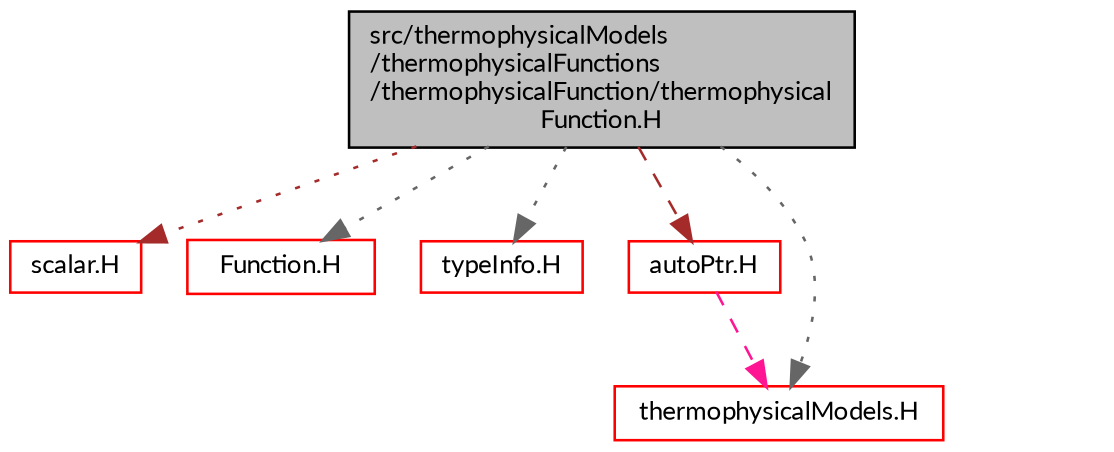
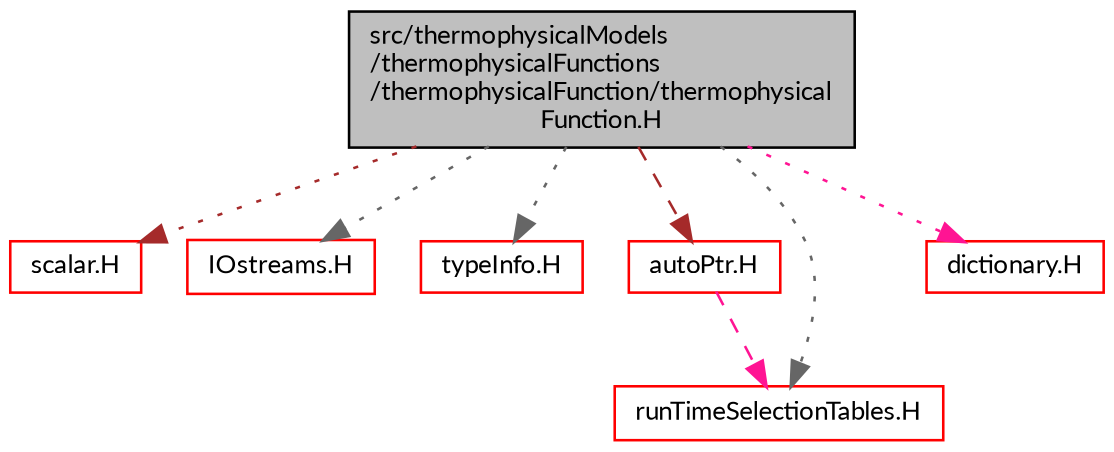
(281, 267) -> (281, 267)
none -> (1015, 267)
(779, 413) -> (779, 413)
